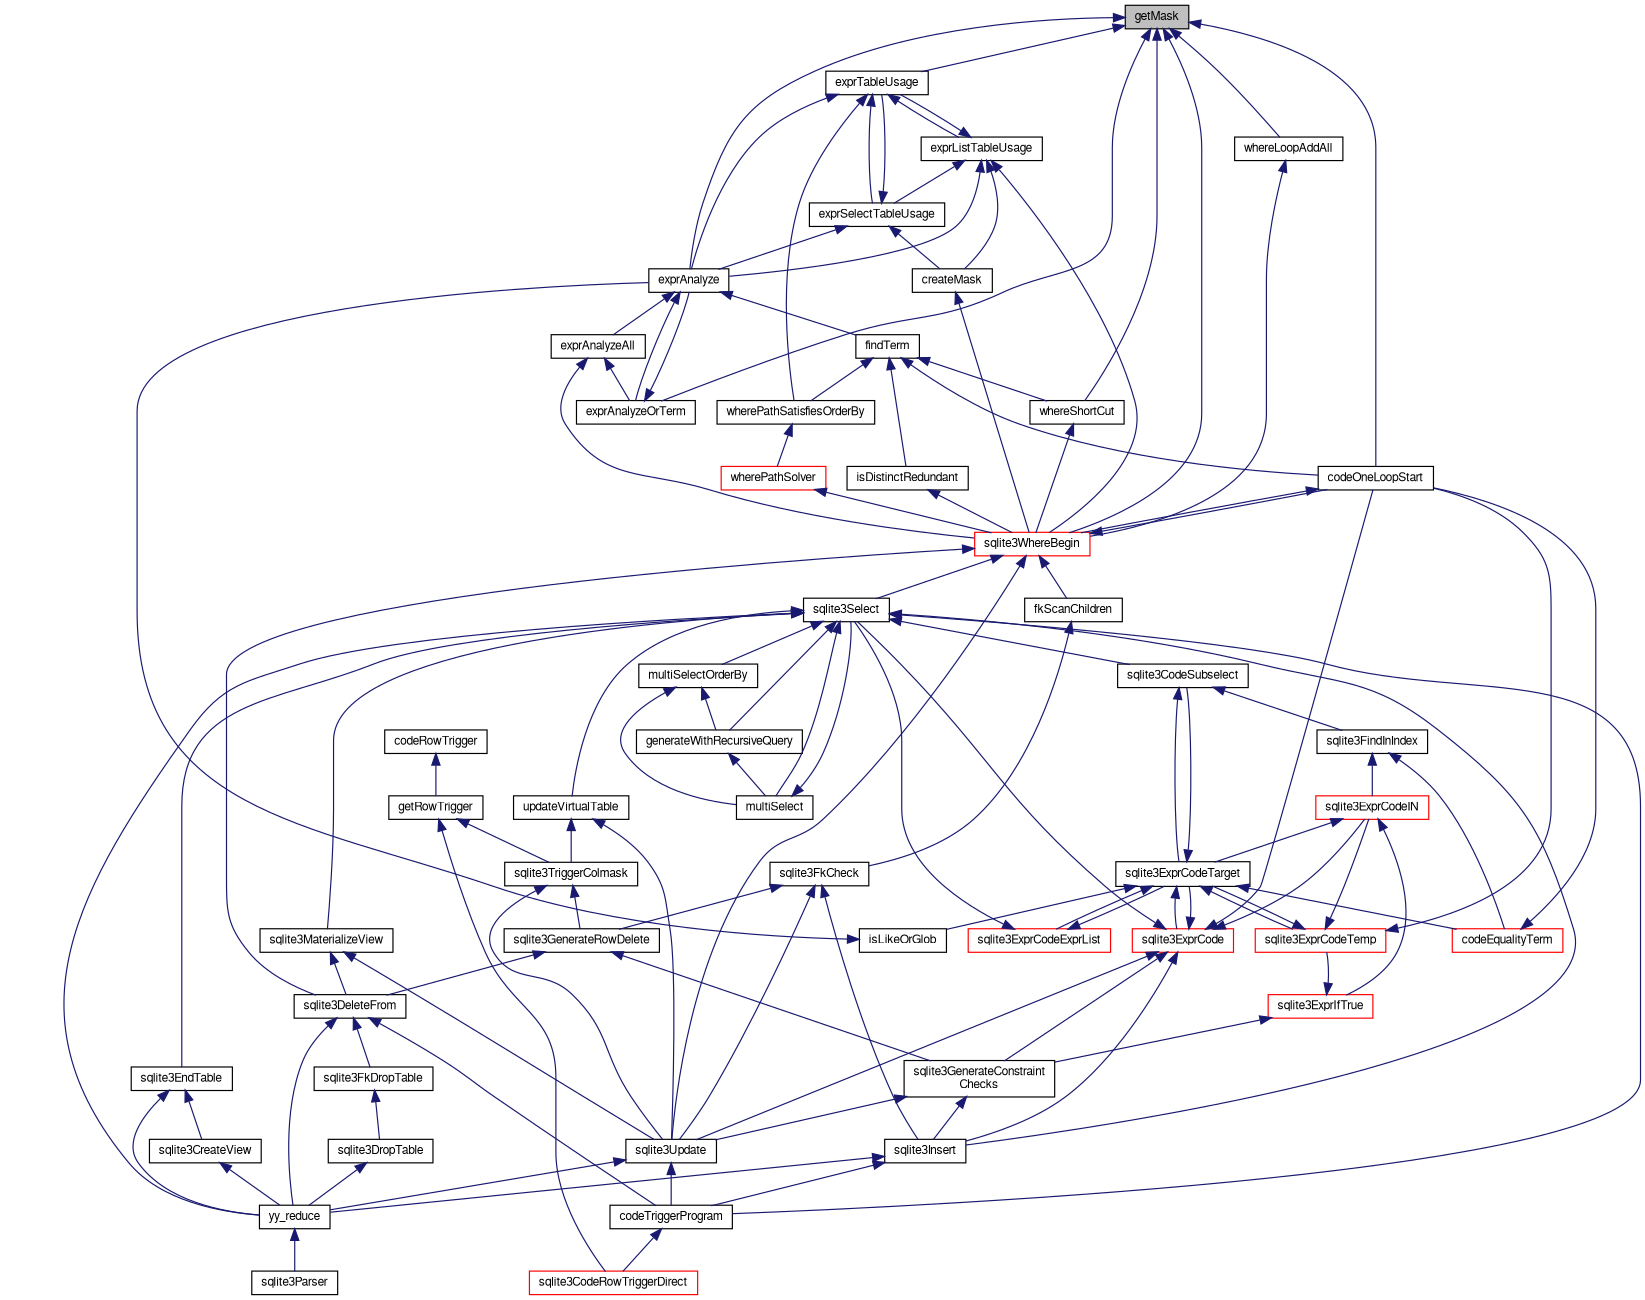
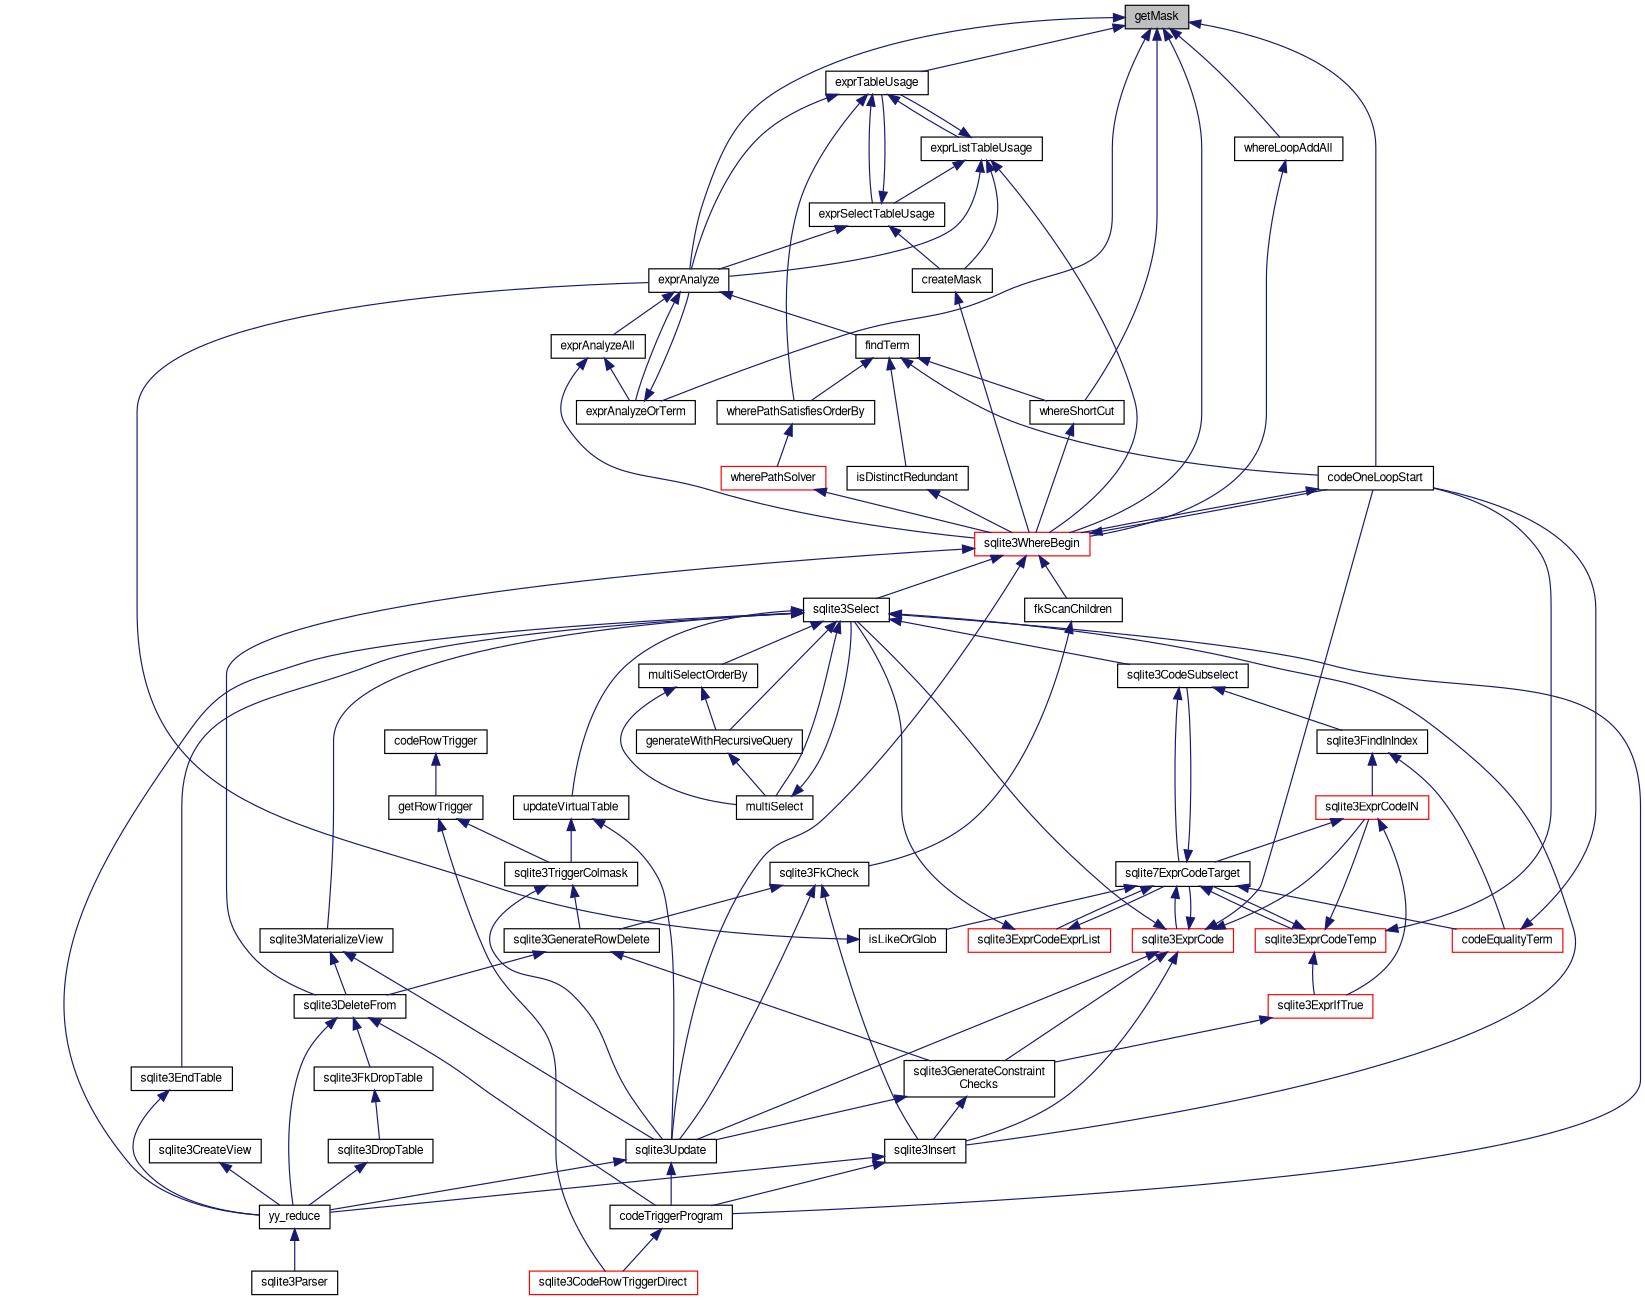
(1183, 874) -> (1183, 874)
(1328, 968) -> (1313, 979)
(196, 1121) -> none
